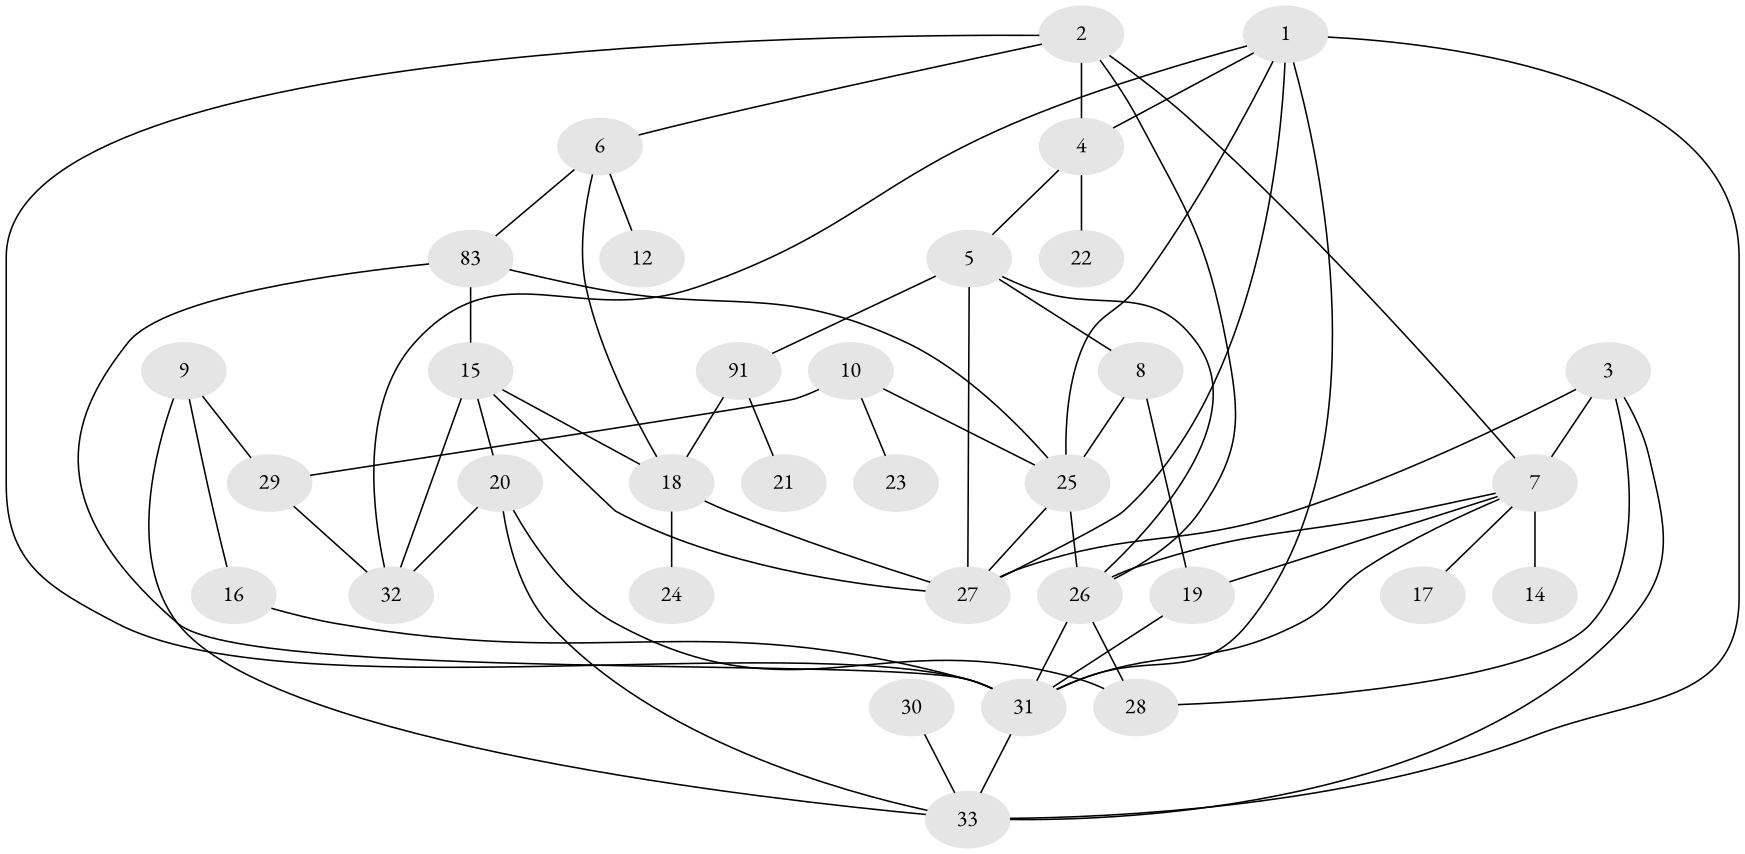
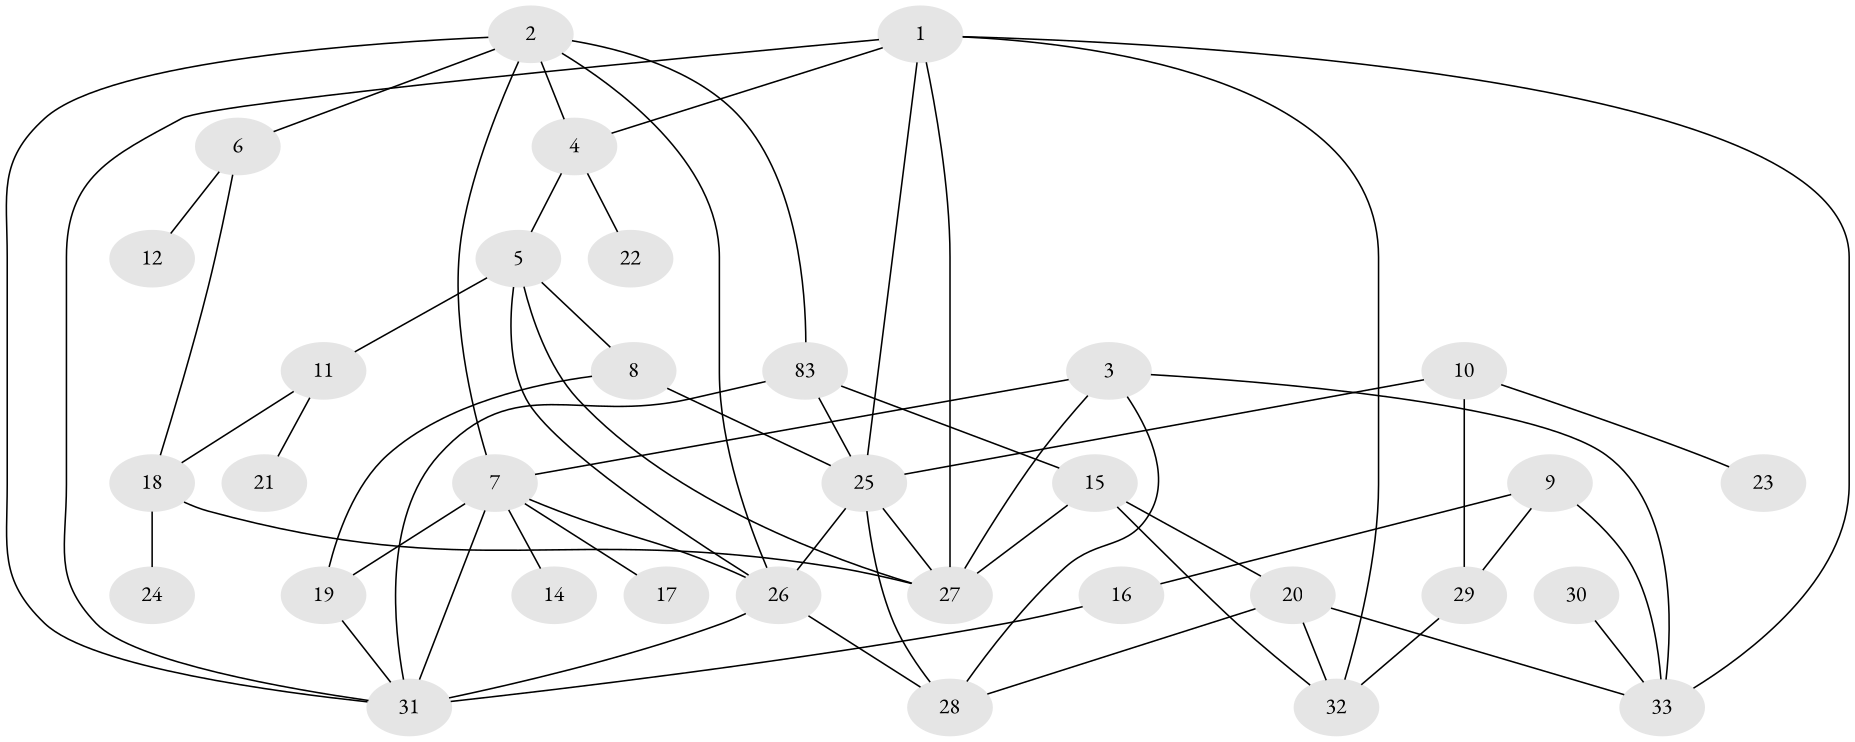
(535, 203) -> (755, 138)
(739, 371) -> (324, 371)
(568, 425) -> none
none -> (886, 601)
(996, 764) -> none
